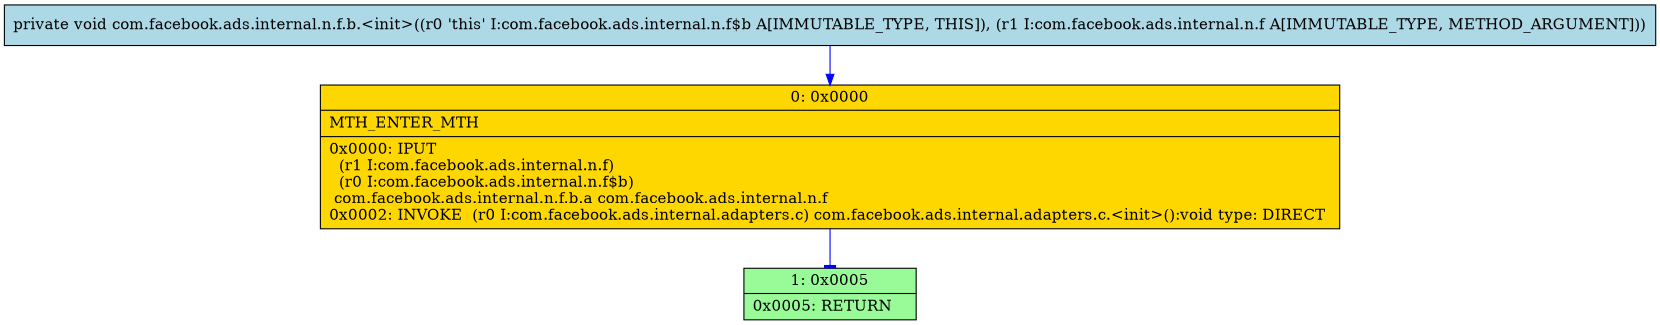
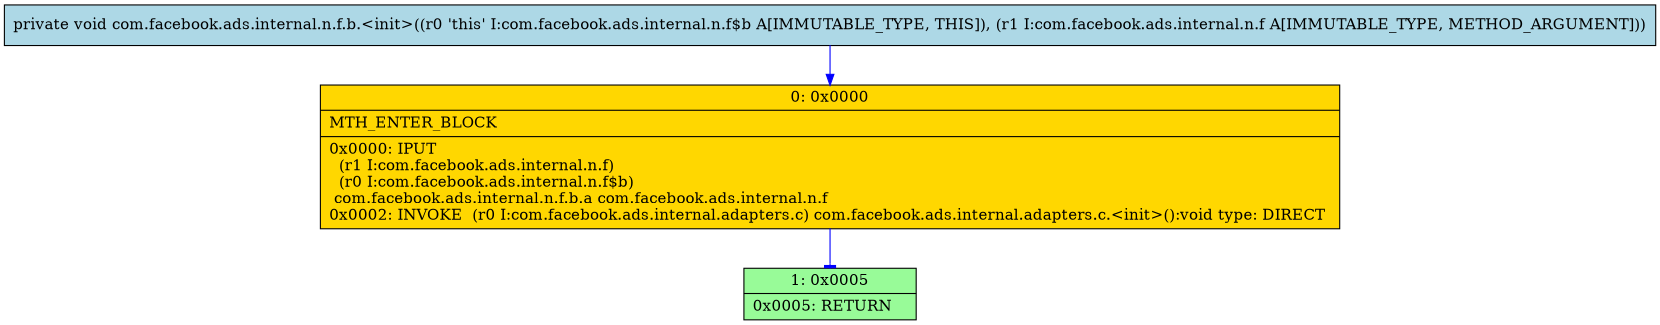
(404, 123) -> (414, 123)
